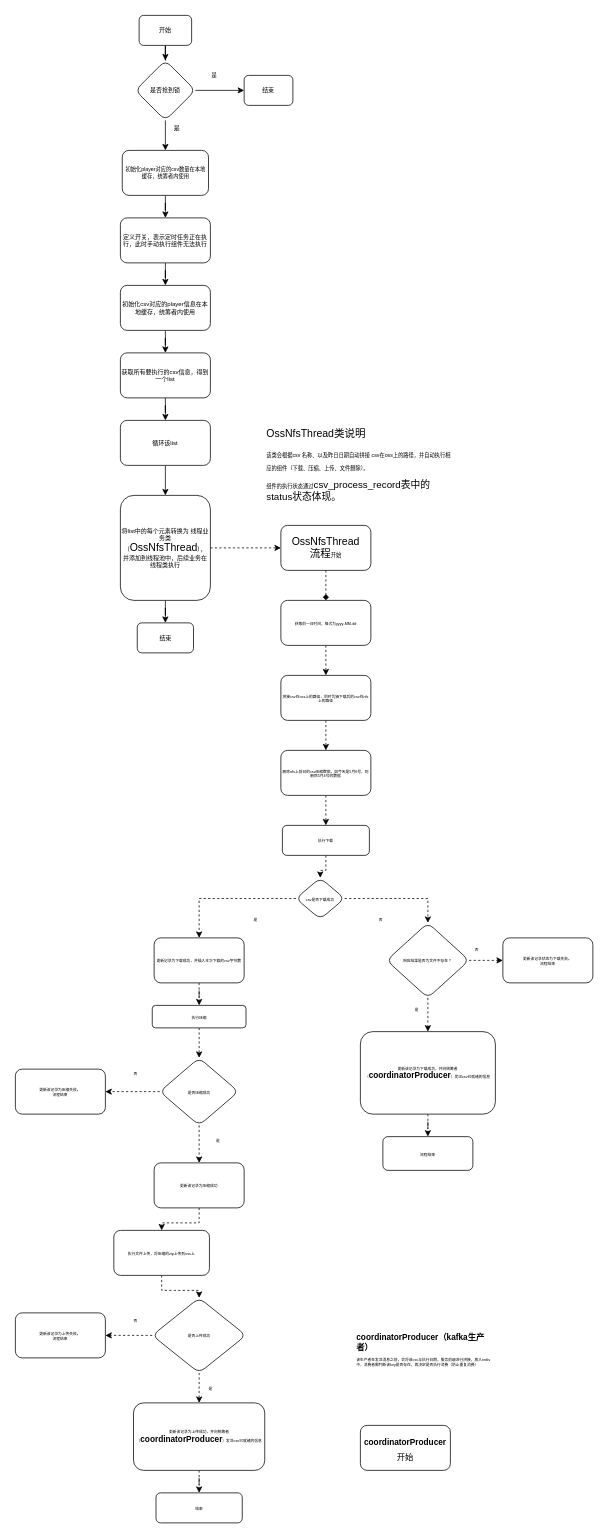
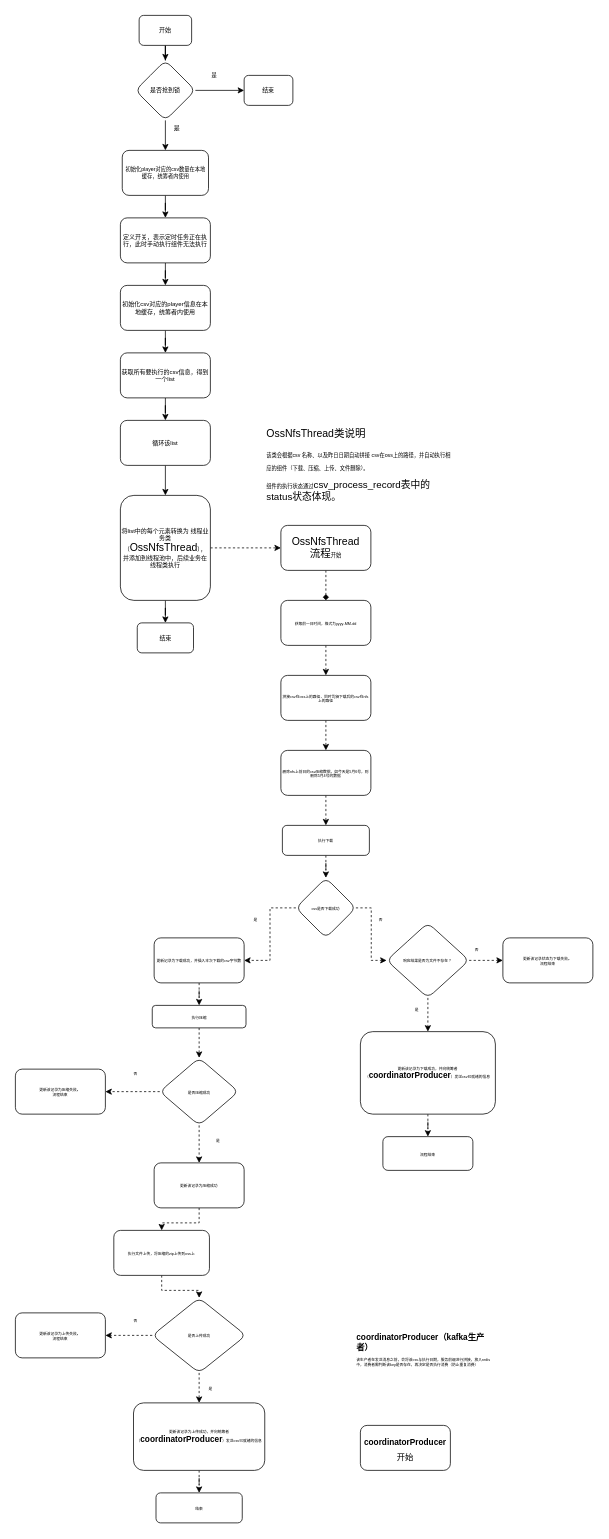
(320, 899) -> (326, 908)
